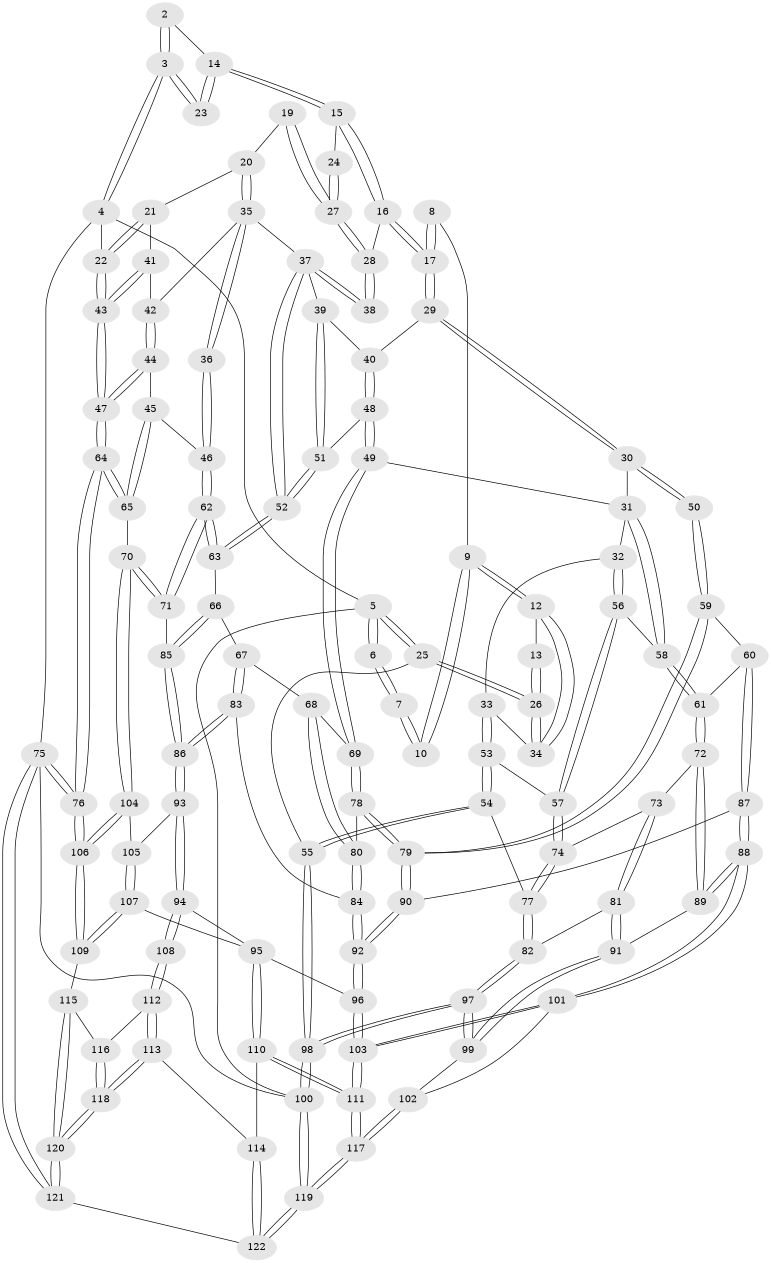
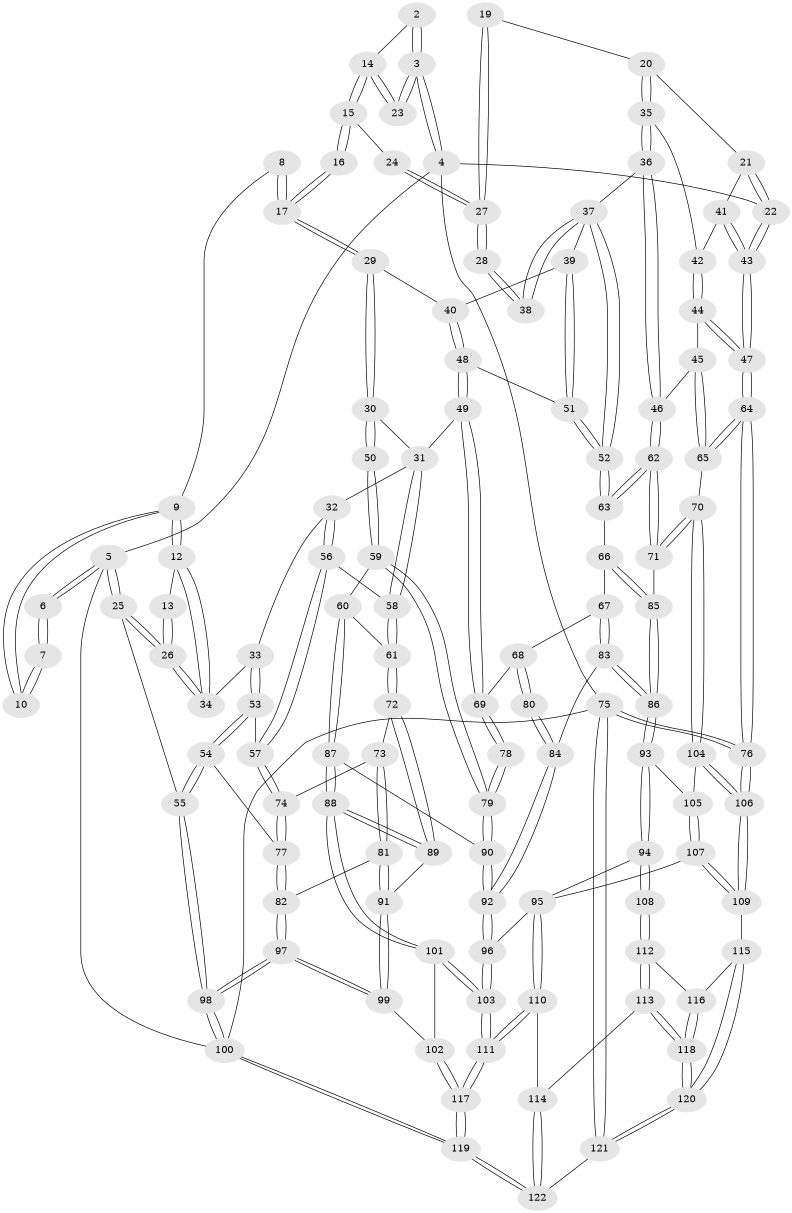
(276, 237) -> (618, 188)
(376, 237) -> none
(357, 827) -> none
